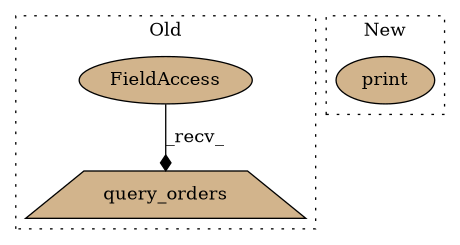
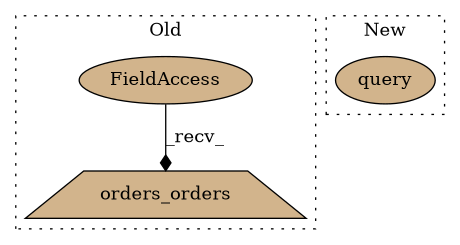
(385, 80) -> (385, 80)
(166, 195) -> (166, 195)
